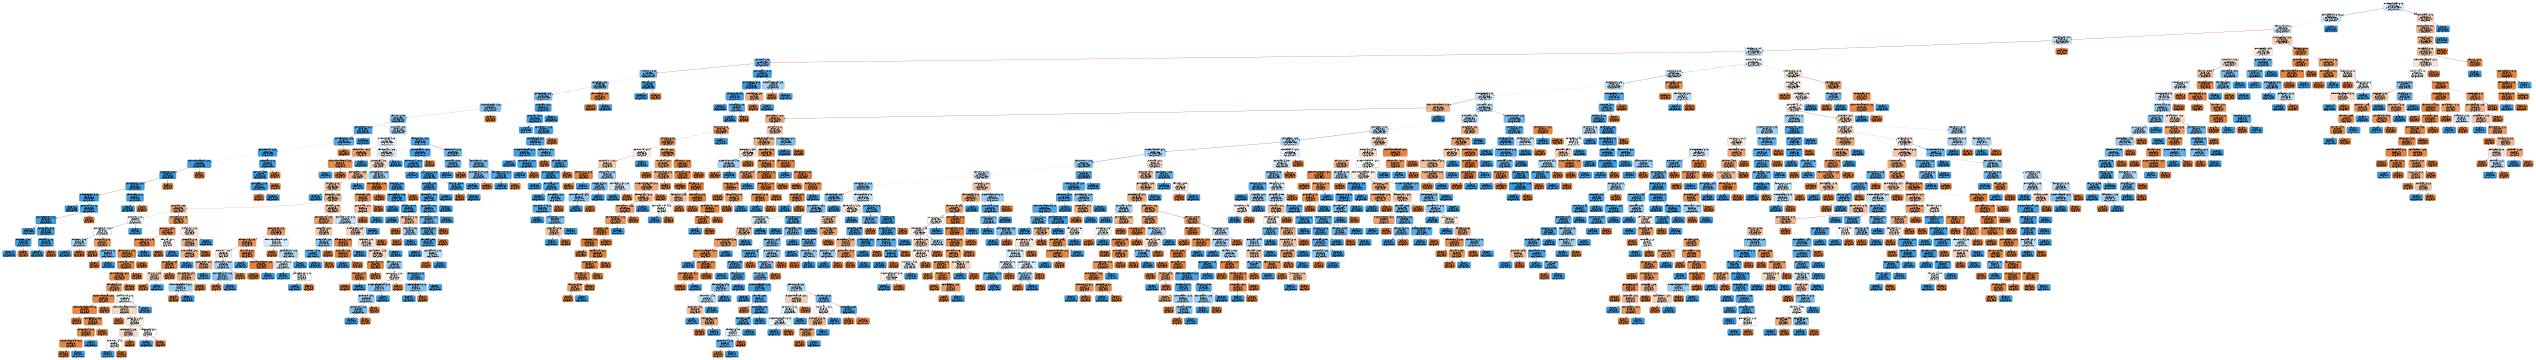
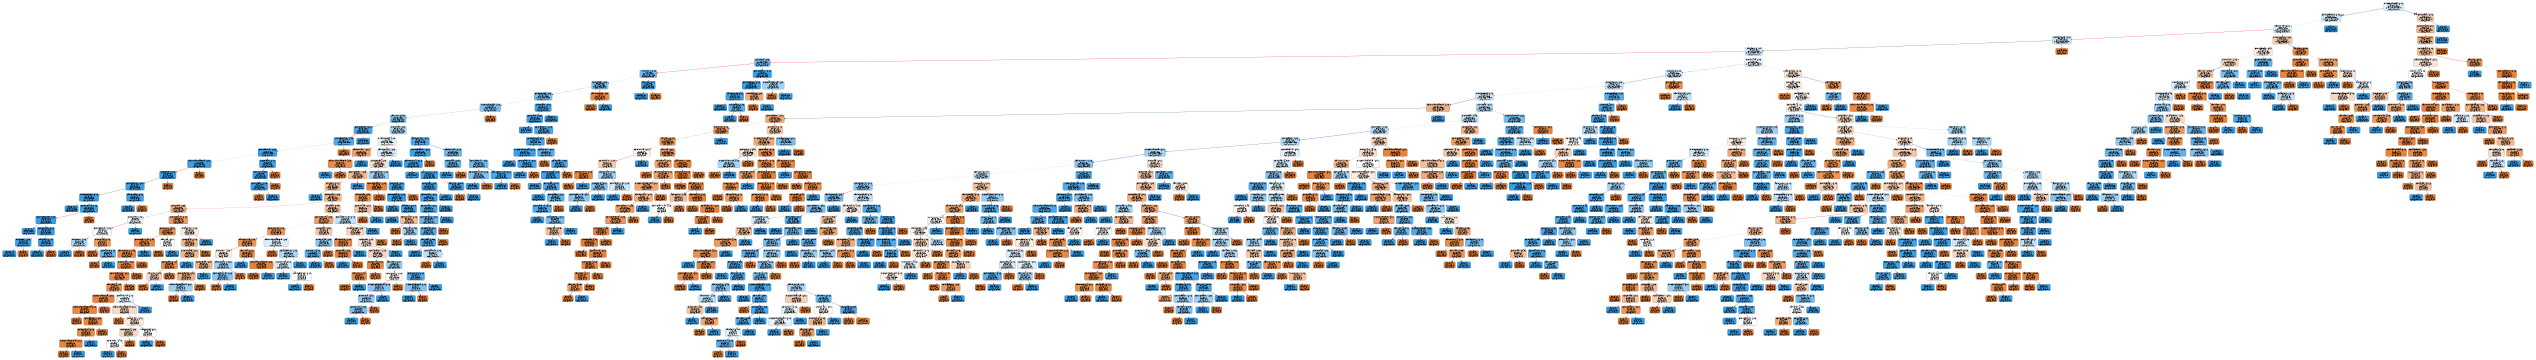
(2423, 141) -> (2423, 141)
